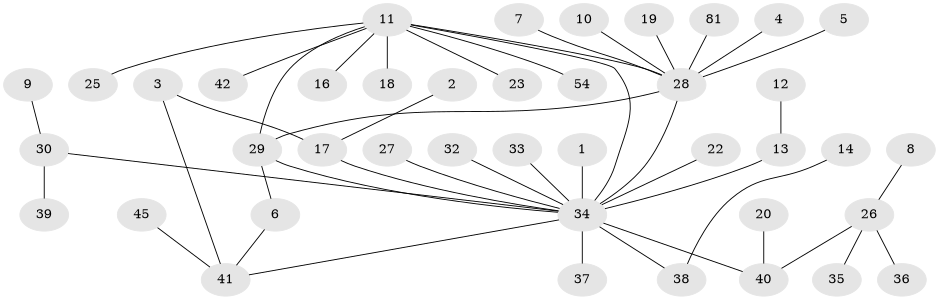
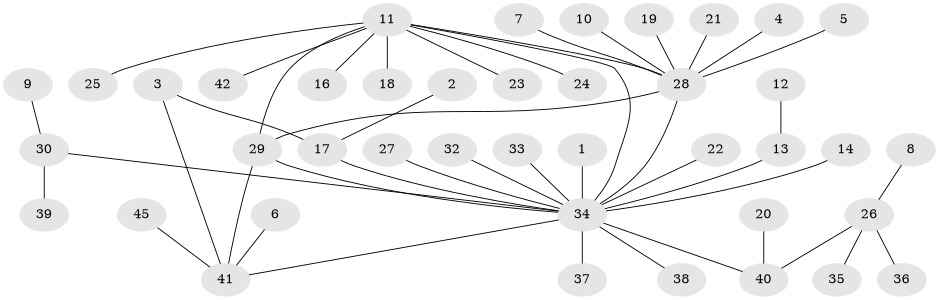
(714, 20) -> (714, 20)
(582, 85) -> (582, 85)
(266, 182) -> (239, 214)
(741, 191) -> (718, 191)
